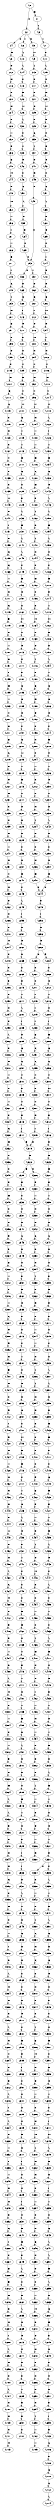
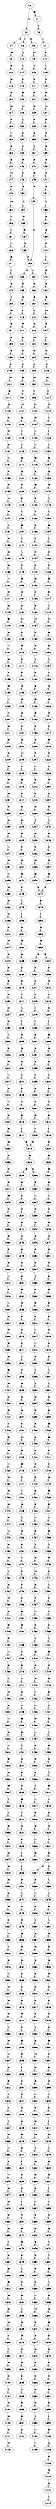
(21, 1637) -> none
